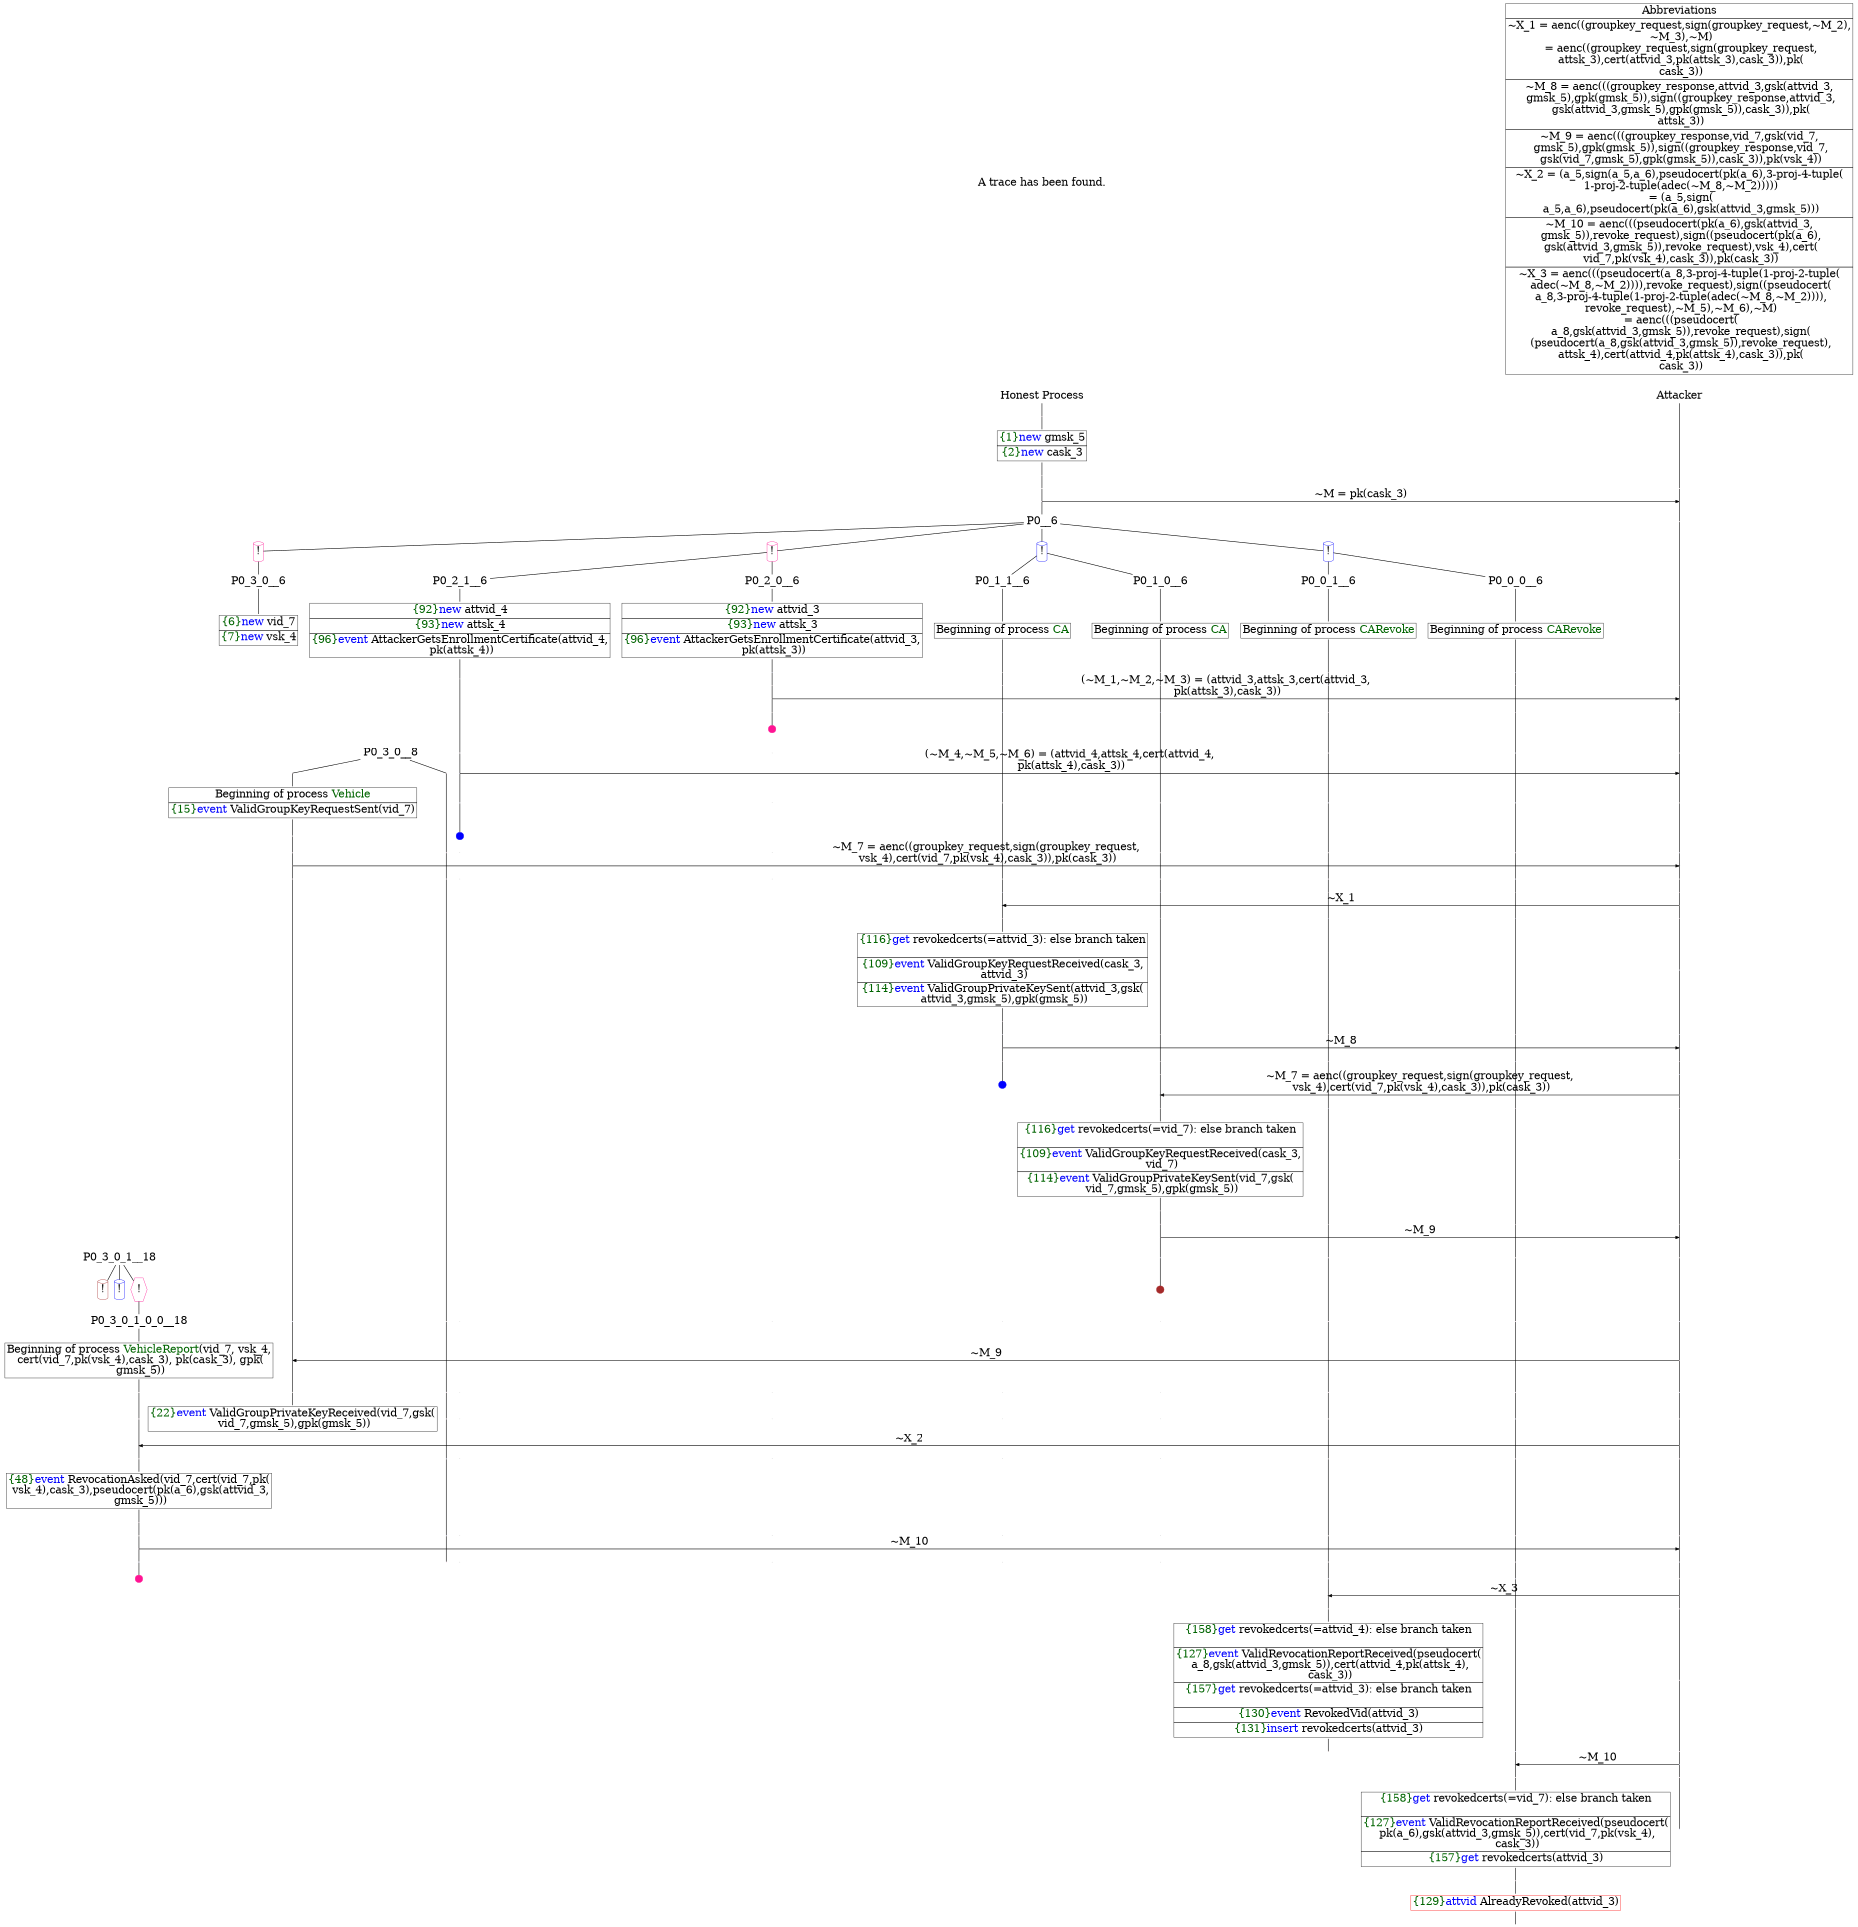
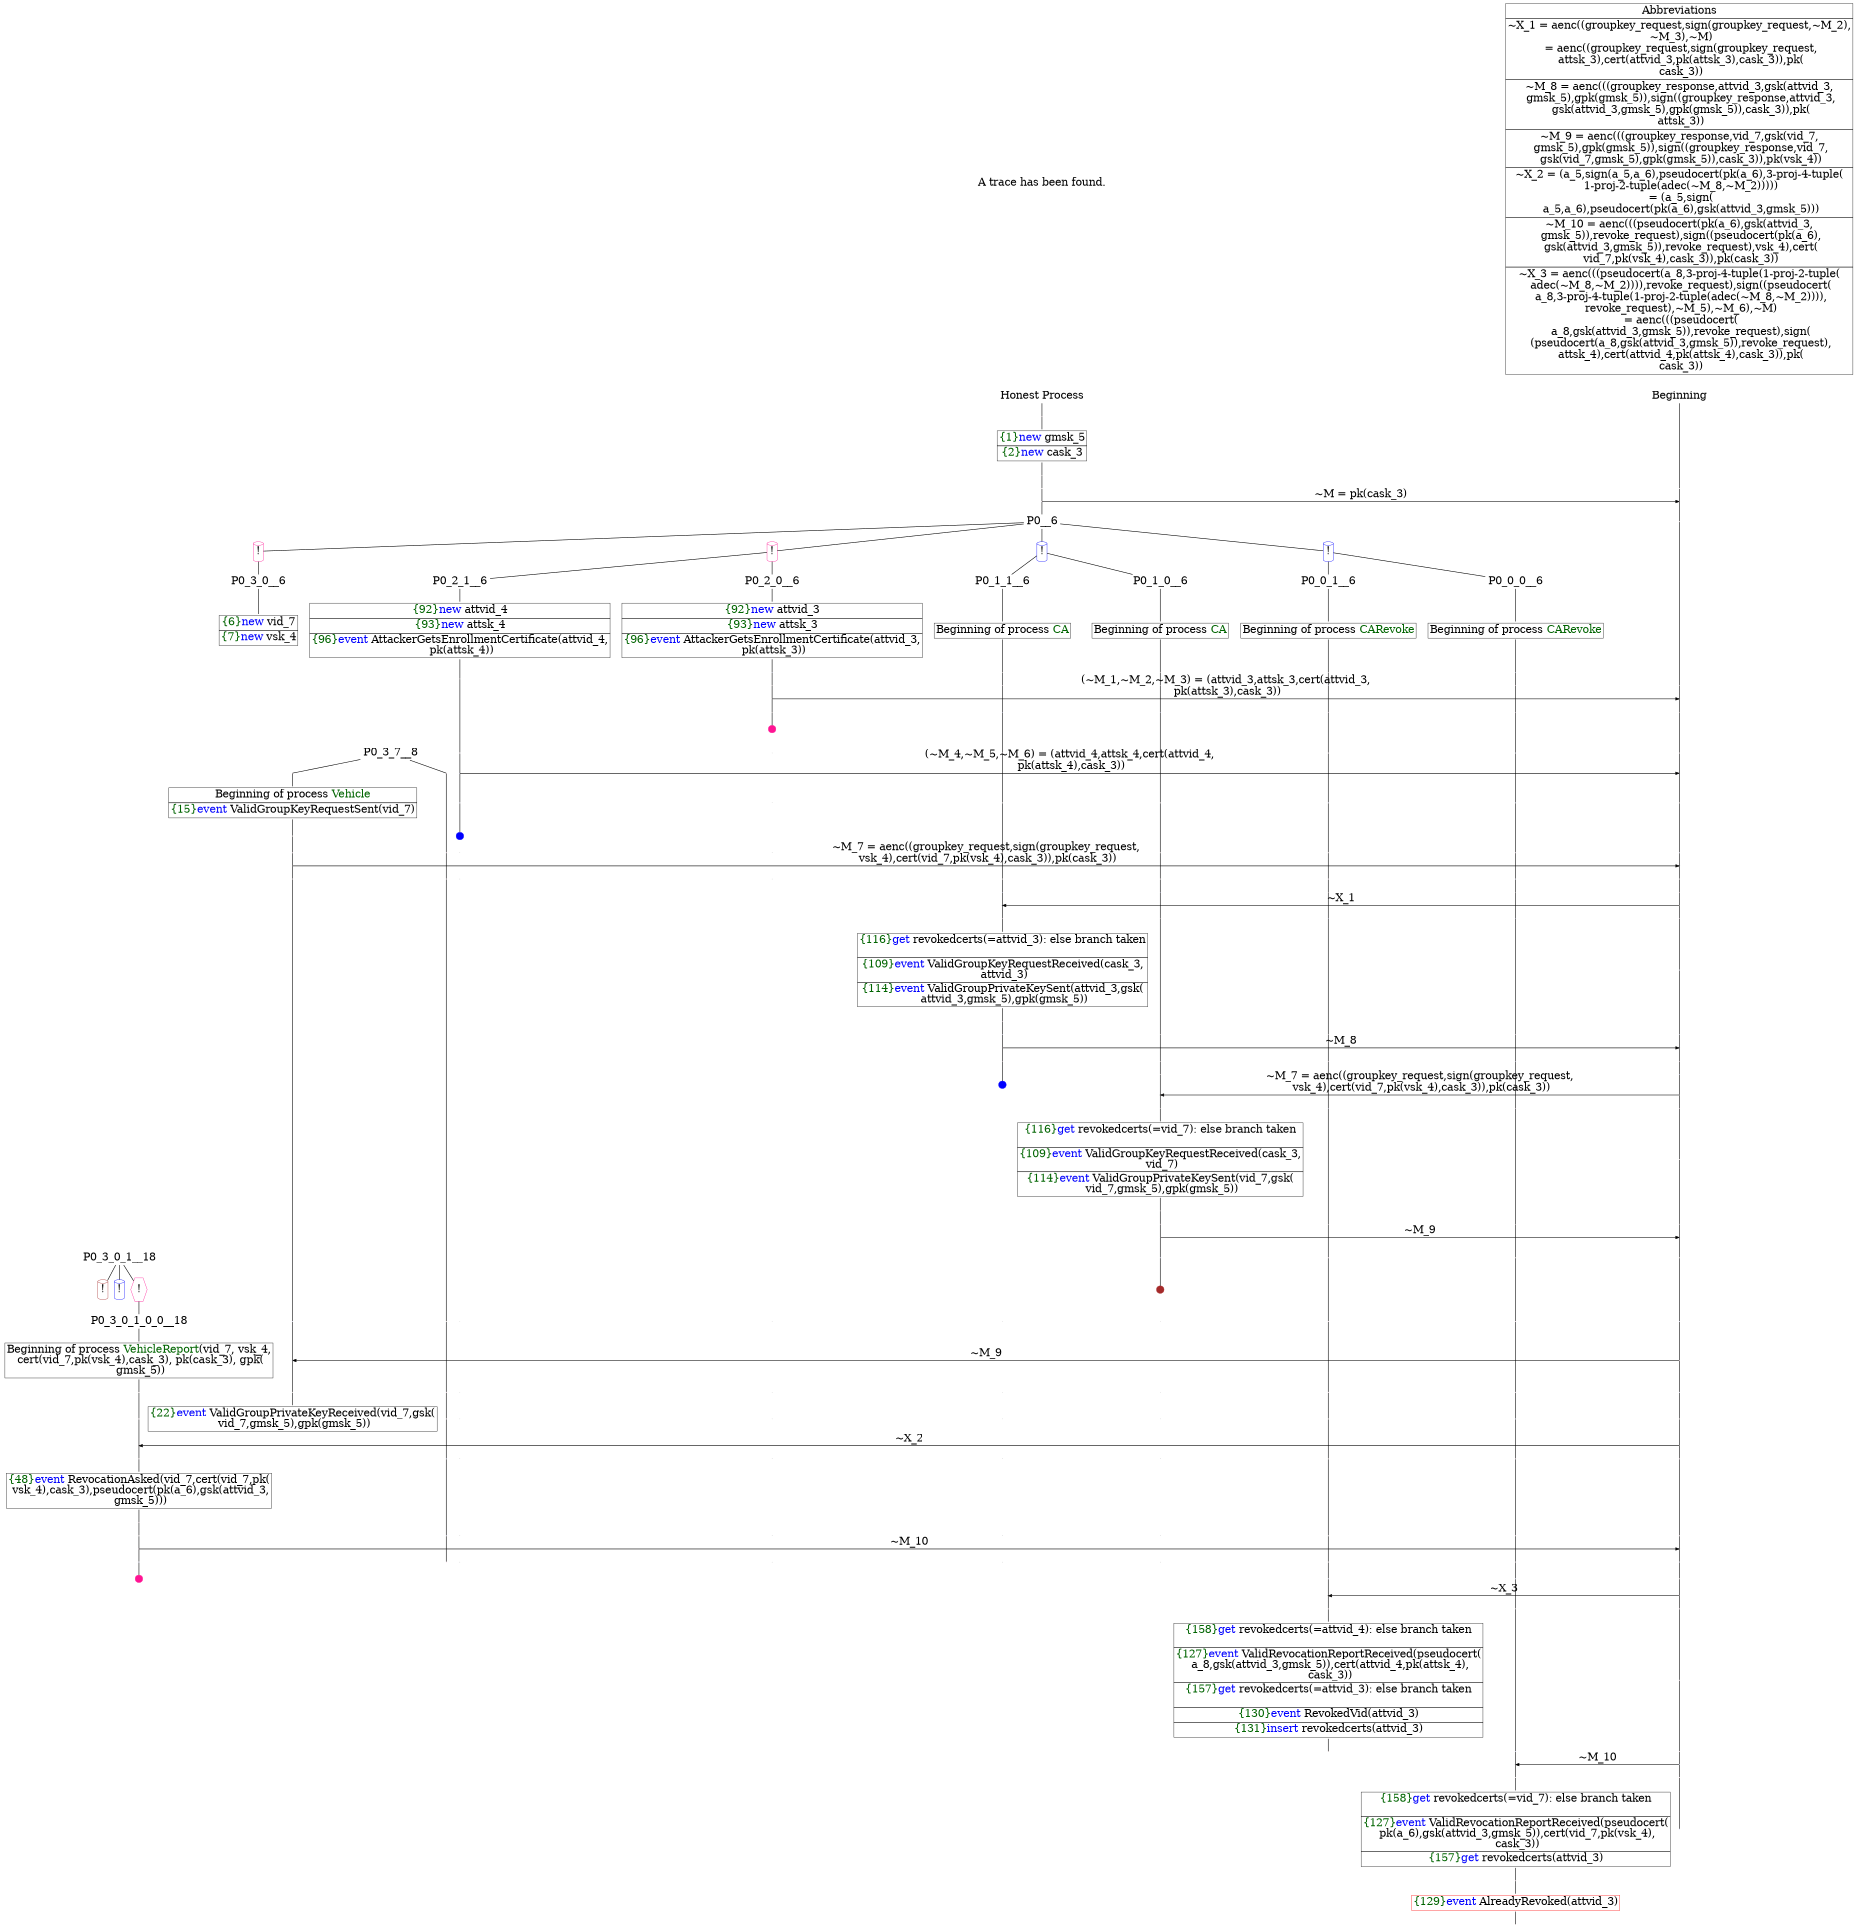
(1679, 396) -> (1679, 396)
(391, 753) -> (391, 753)
(1461, 1902) -> (1461, 1902)
